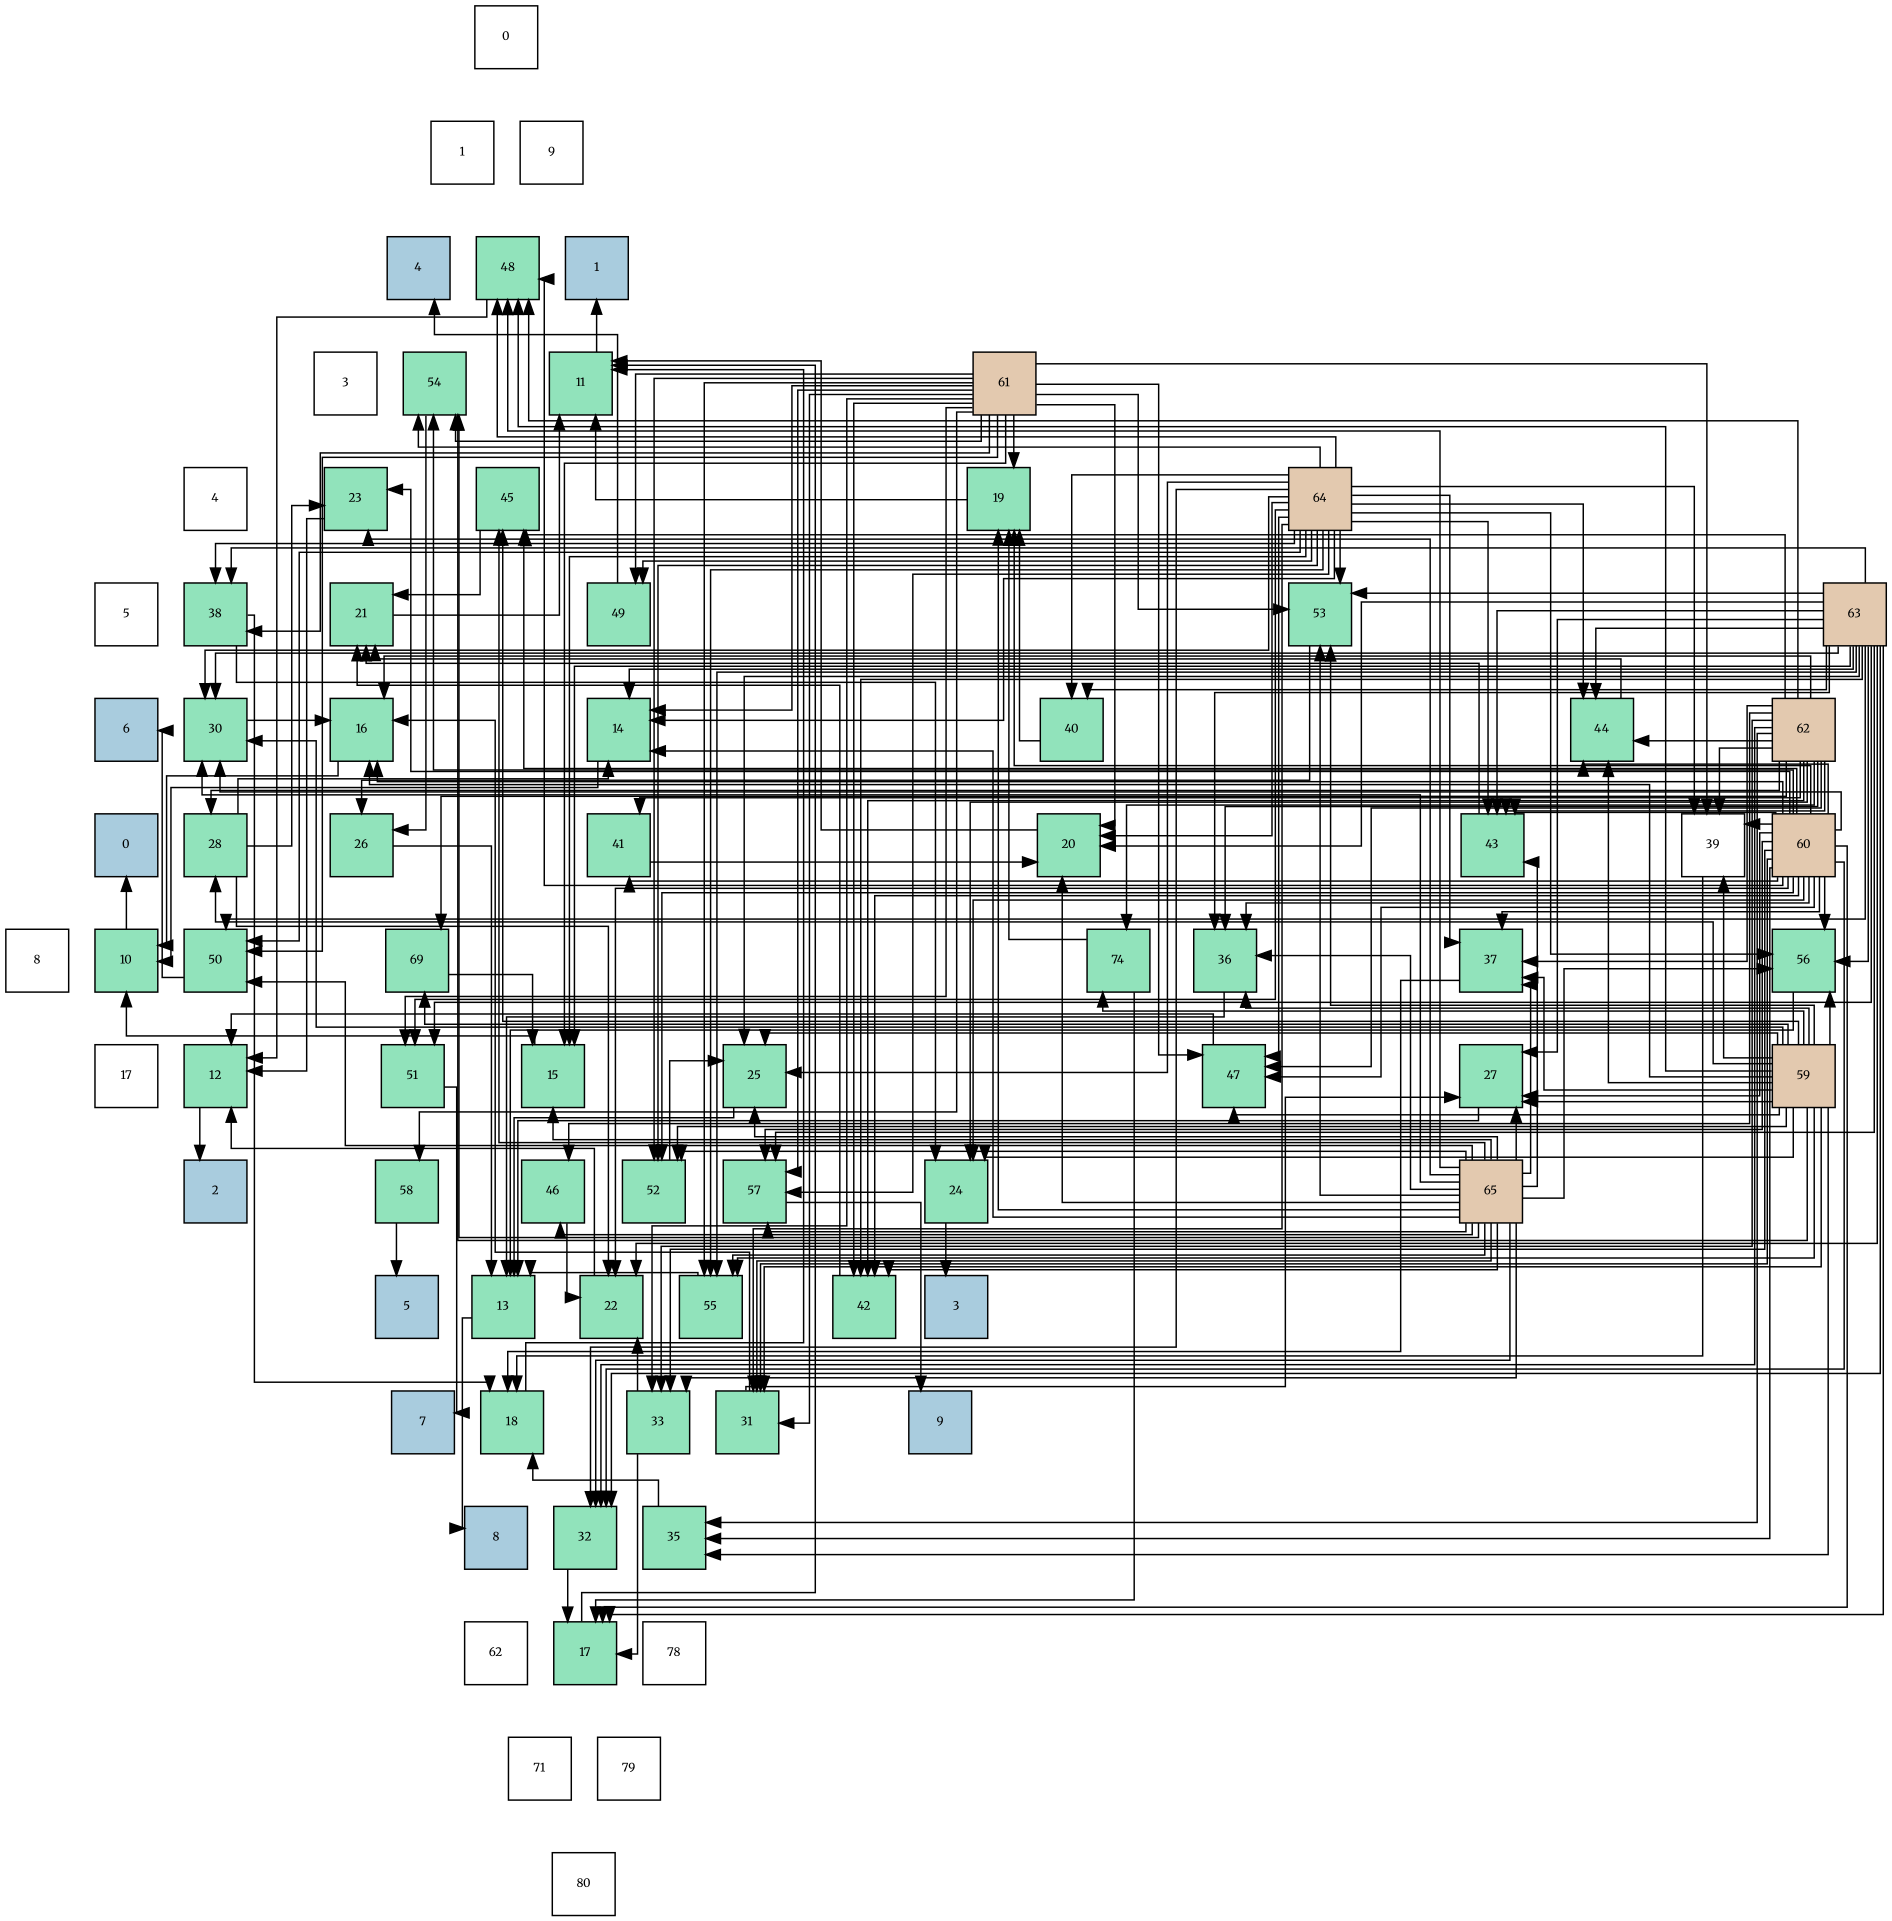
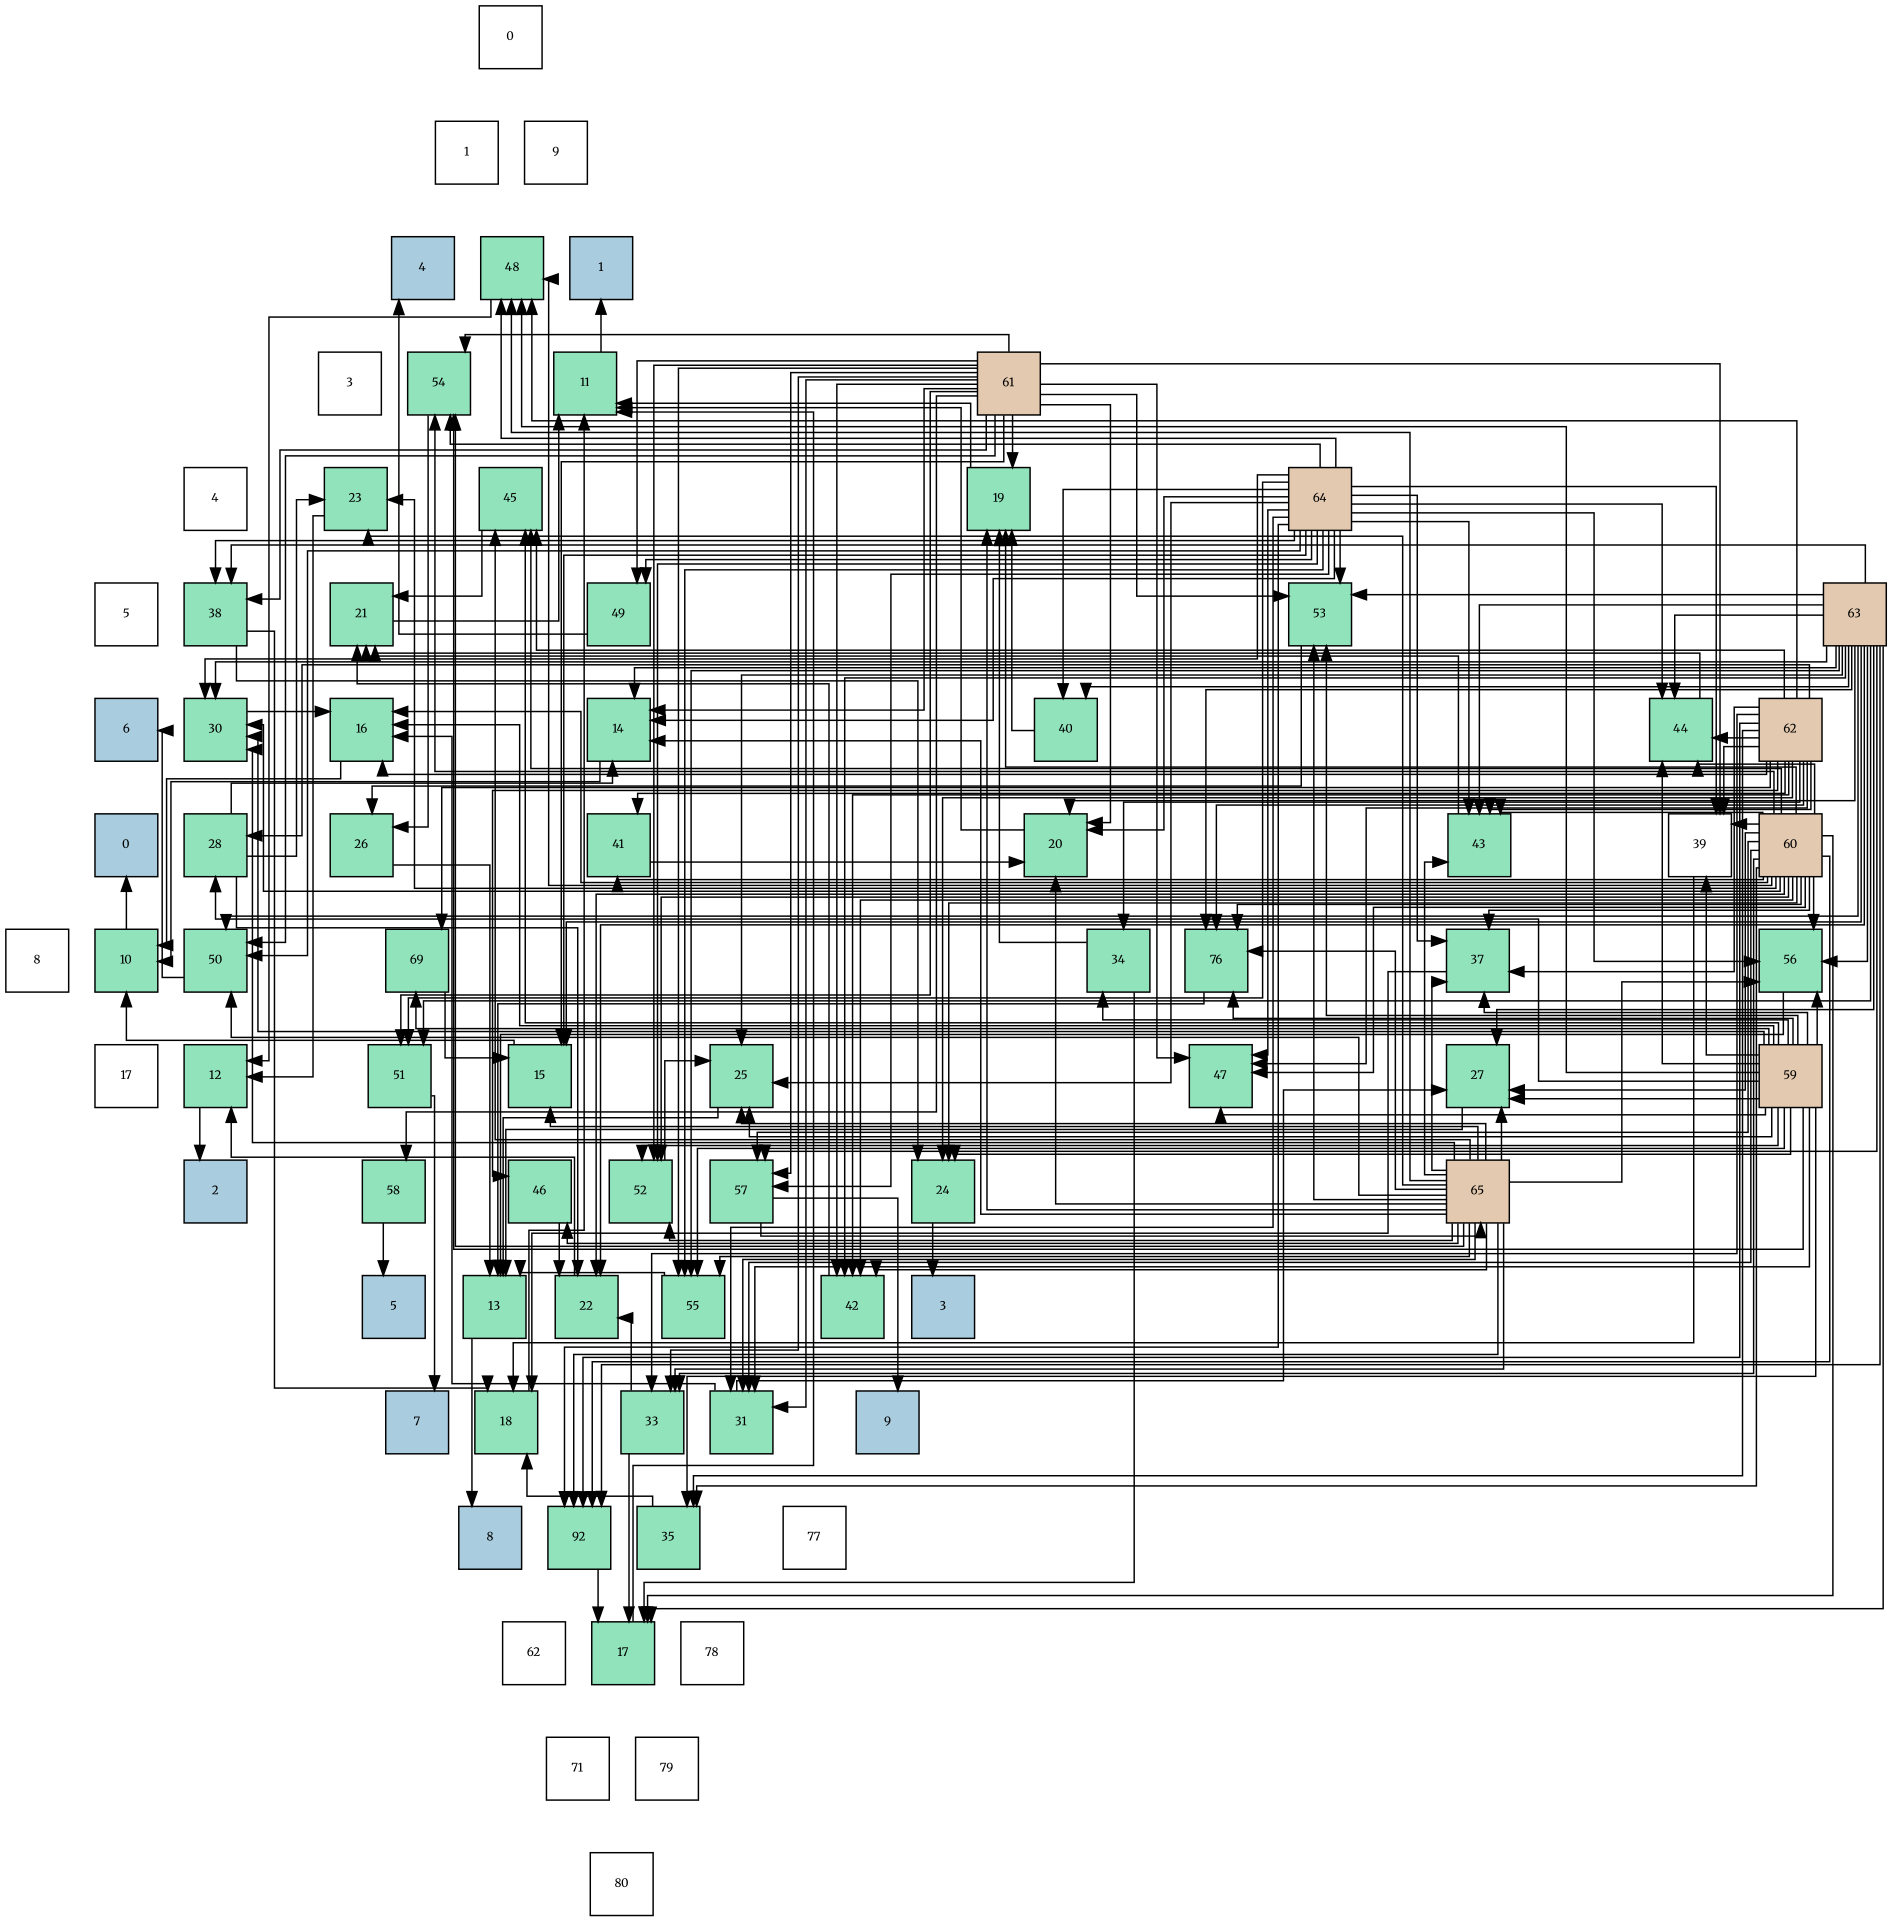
(1118, 961) -> (1118, 961)
(1225, 961) -> (1216, 961)
(473, 1014) -> none
(1121, 1232) -> (1115, 1236)
(585, 1538) -> (579, 1538)
none -> (815, 1538)
